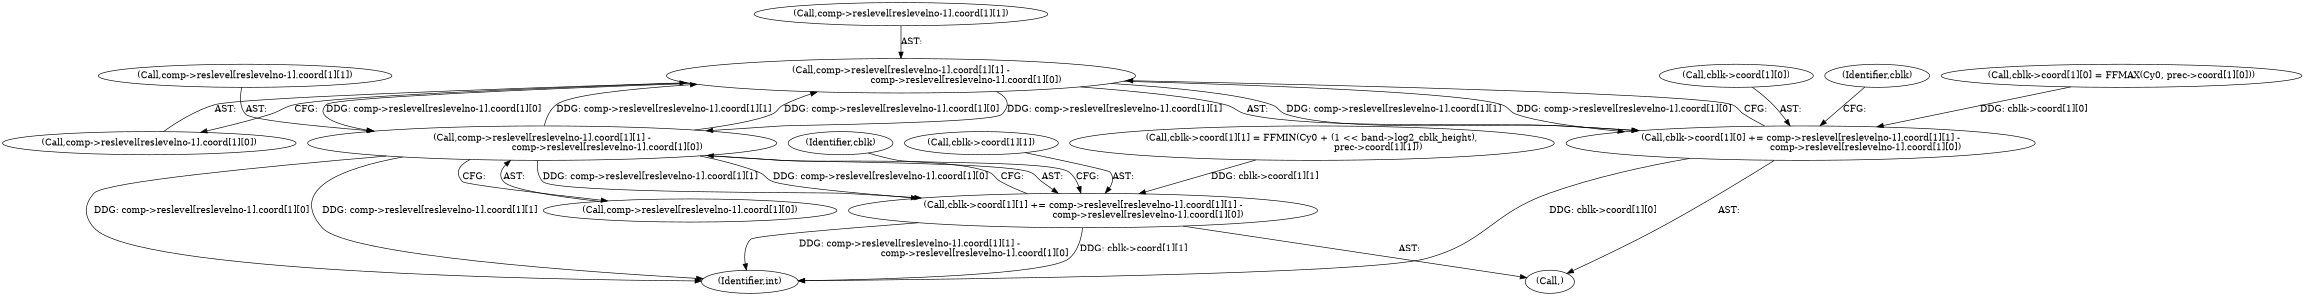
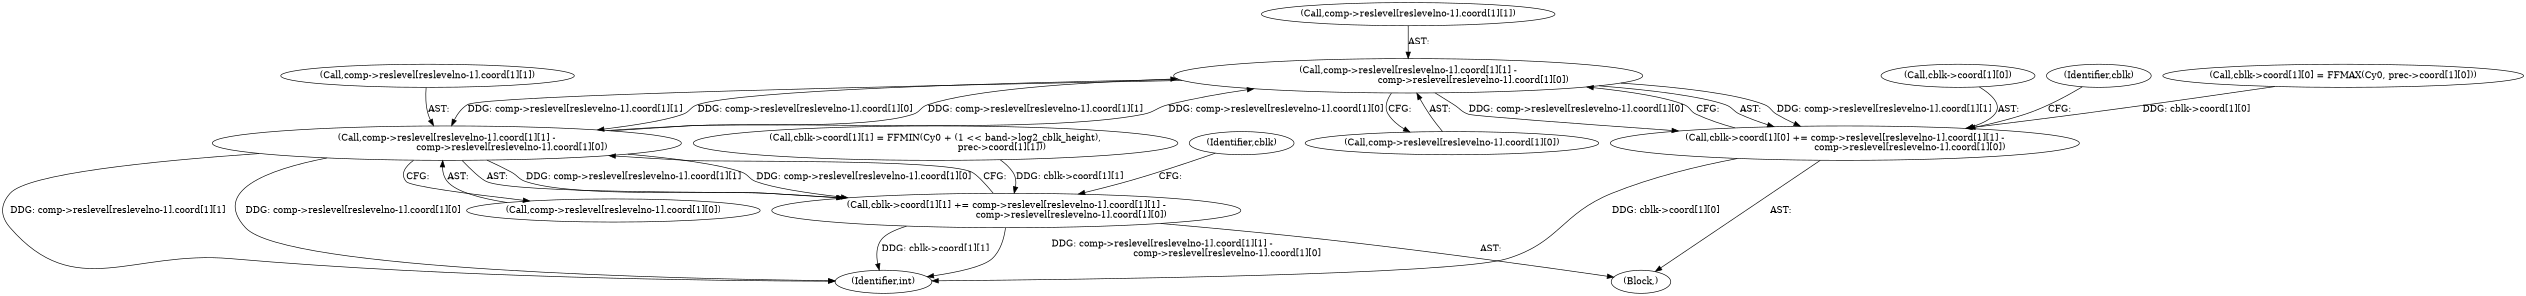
(981, 143) -> none
(1550, 282) -> (1641, 282)
